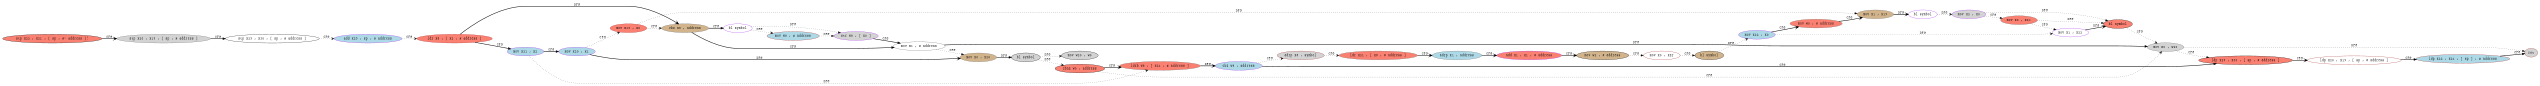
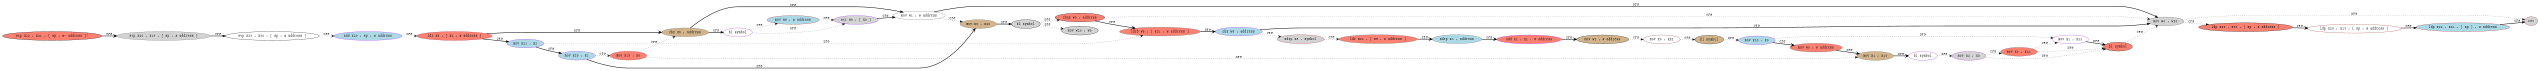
(1738, 67) -> (1704, 28)
